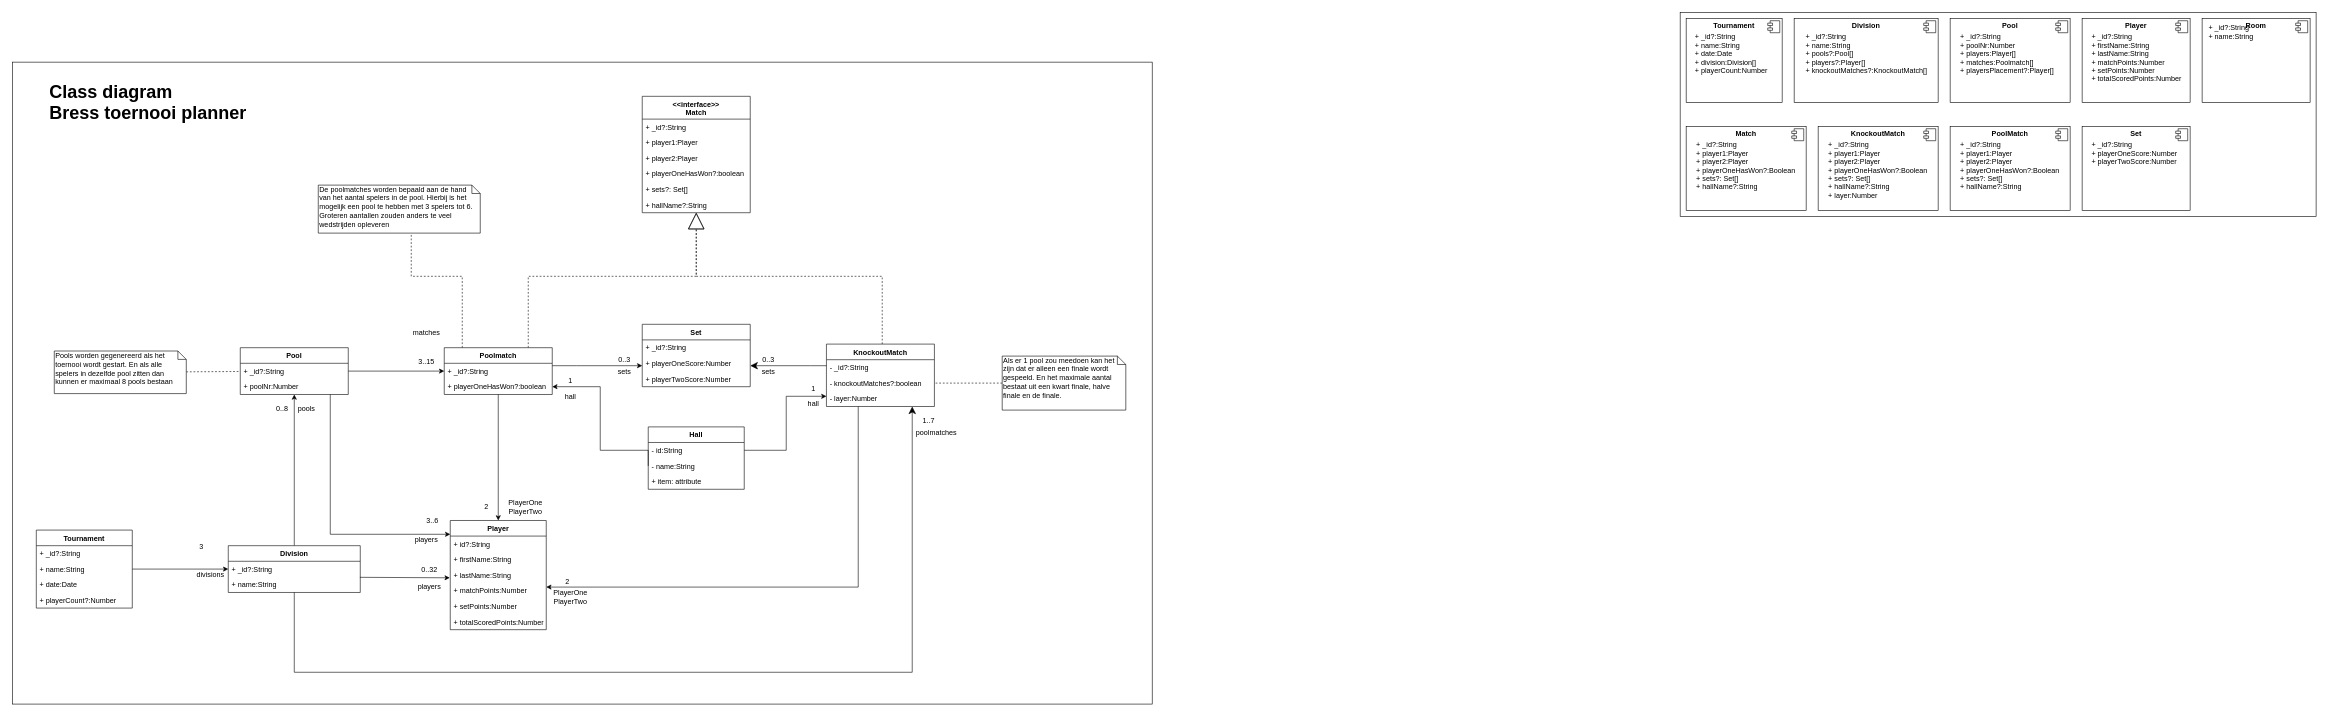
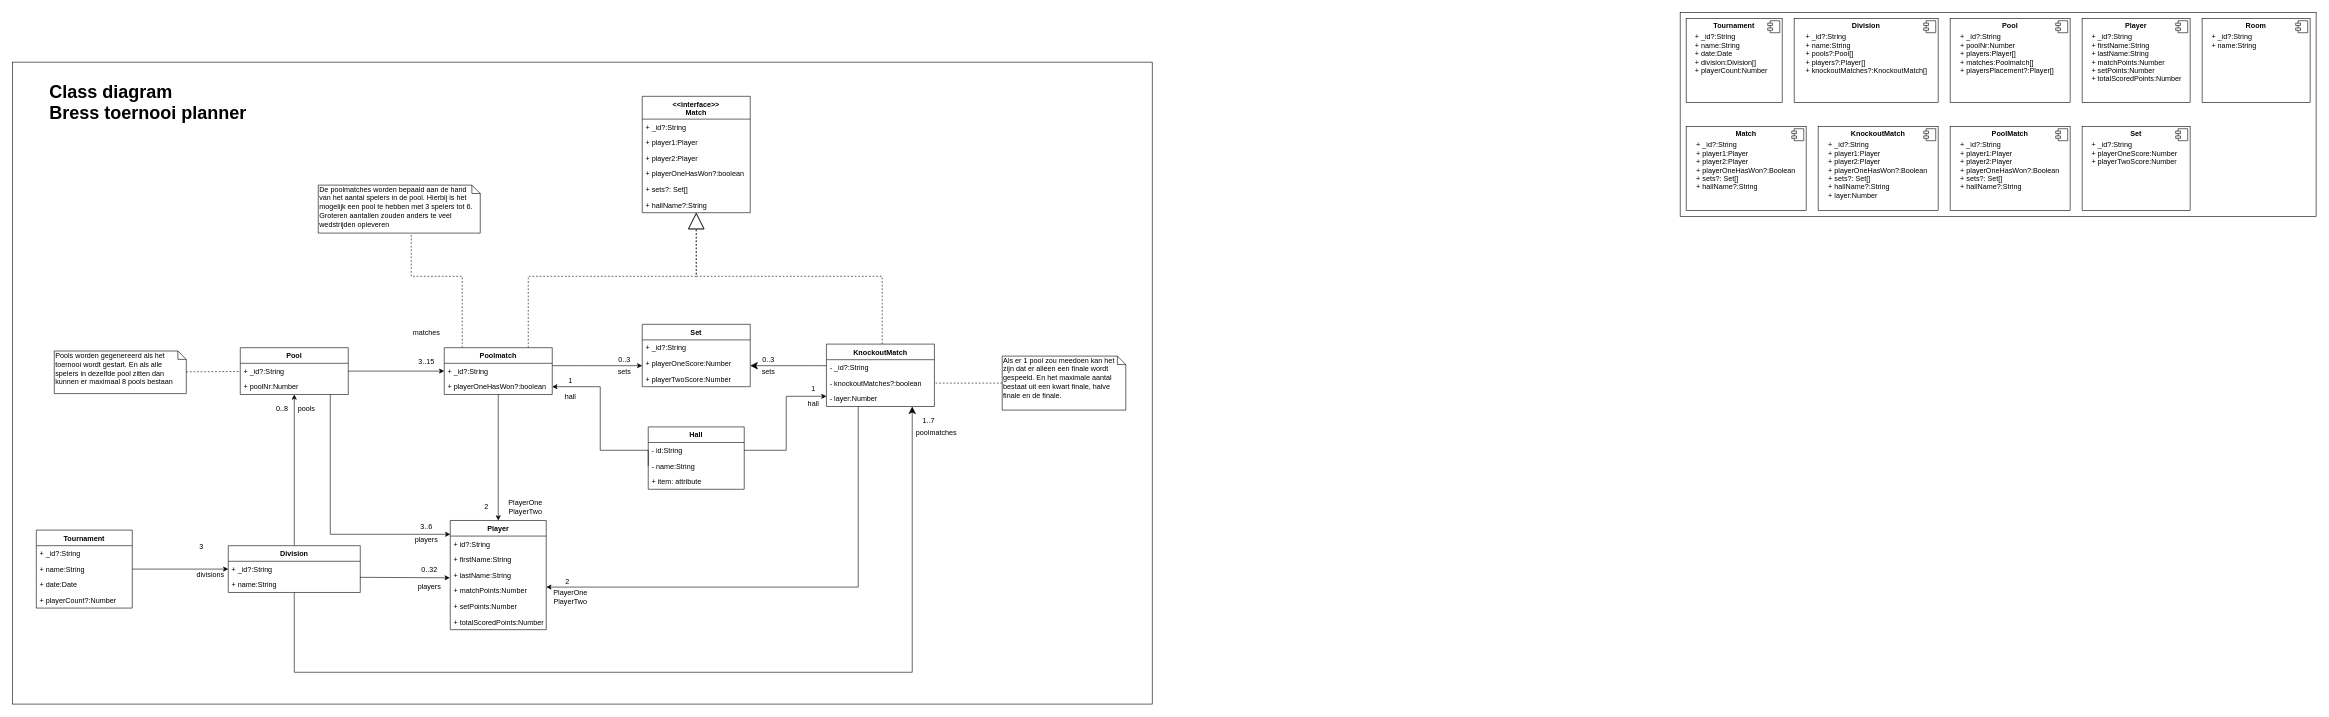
(2253, 54) -> (2256, 63)
(432, 521) -> (426, 527)
